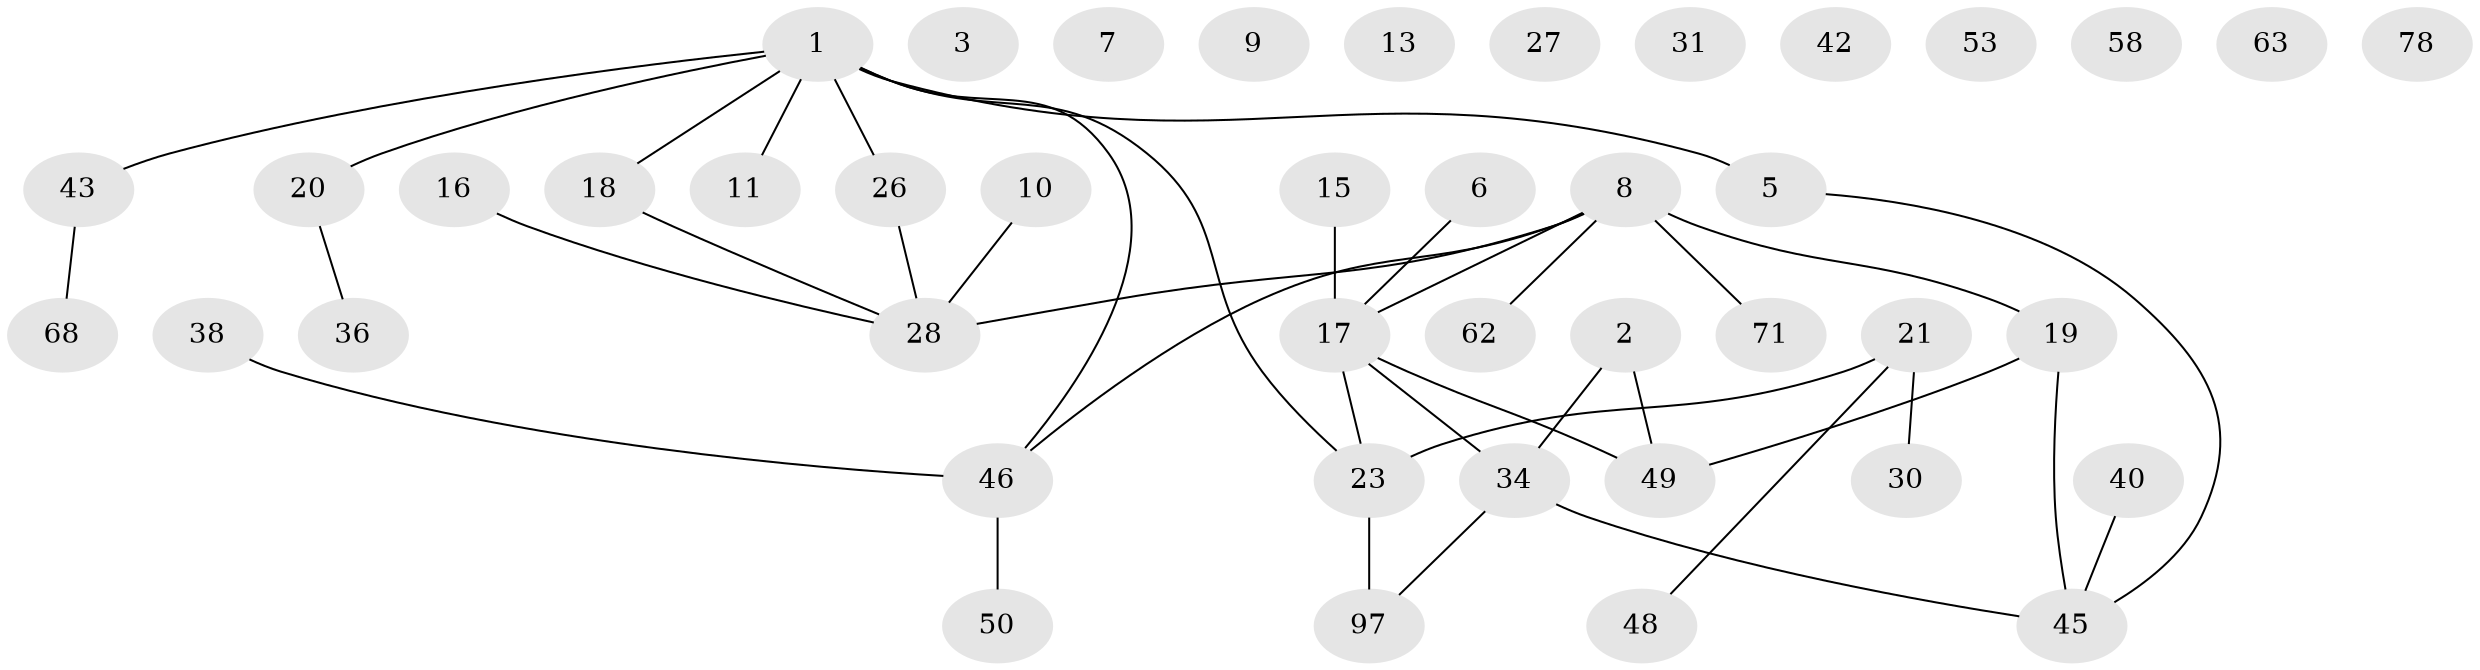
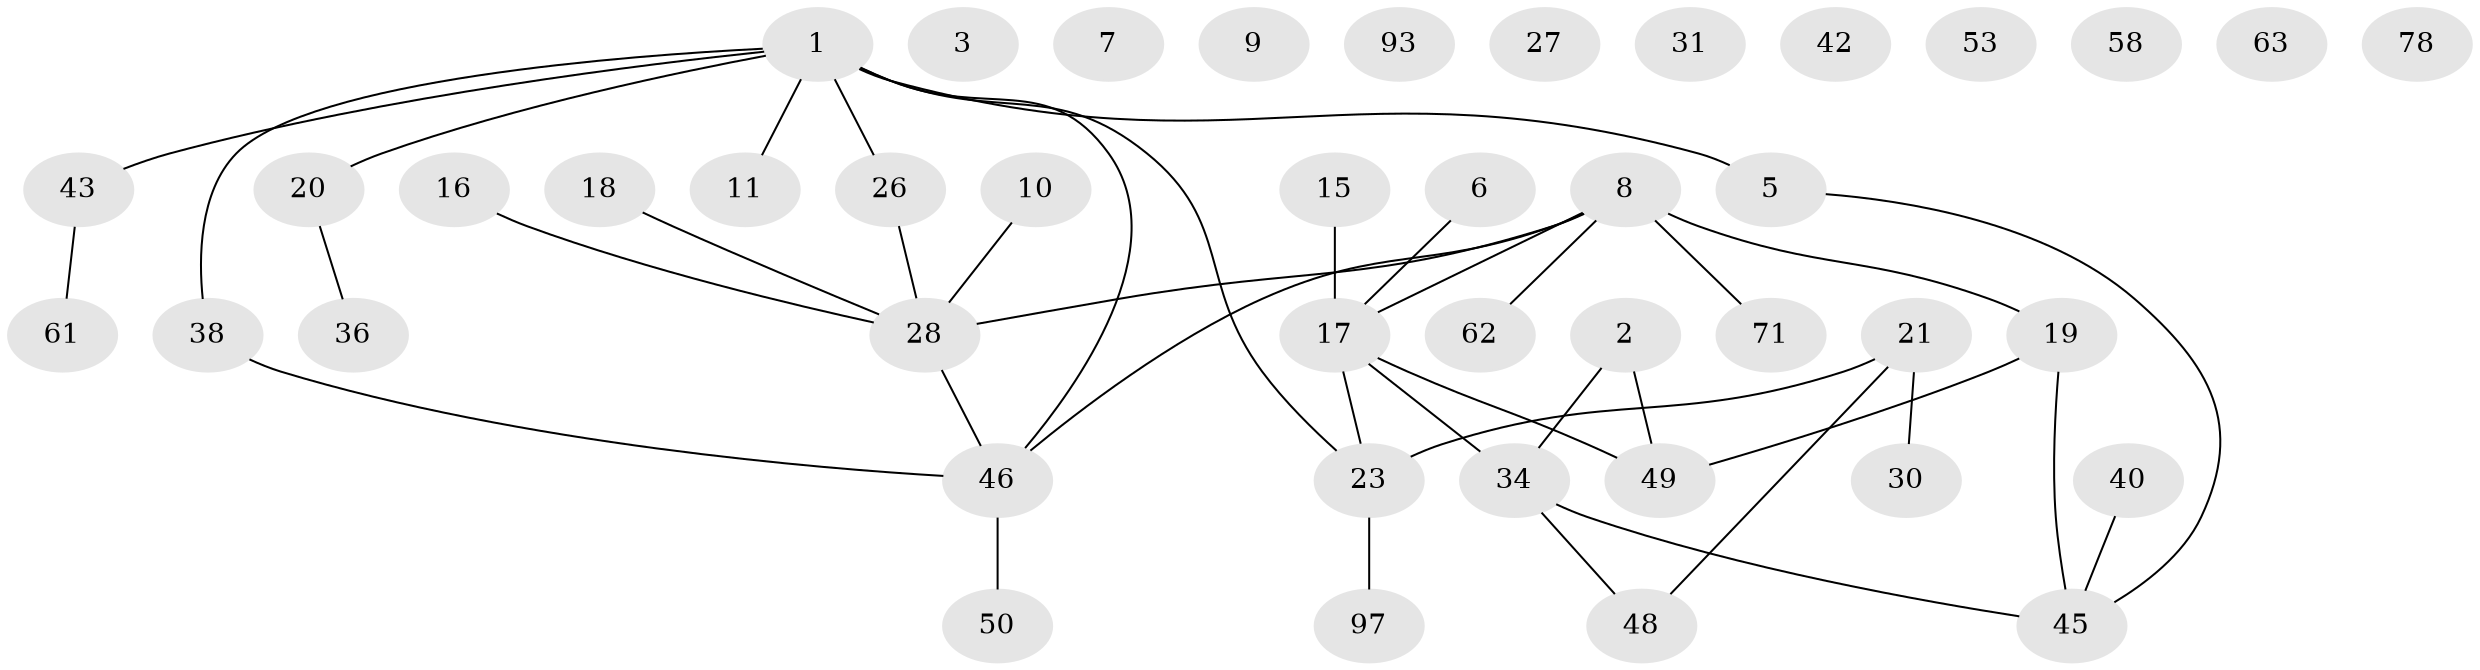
(1399, 44) -> (1399, 44)
(709, 117) -> (417, 86)
(63, 335) -> (63, 335)
none -> (961, 408)
(1442, 553) -> (1578, 553)
